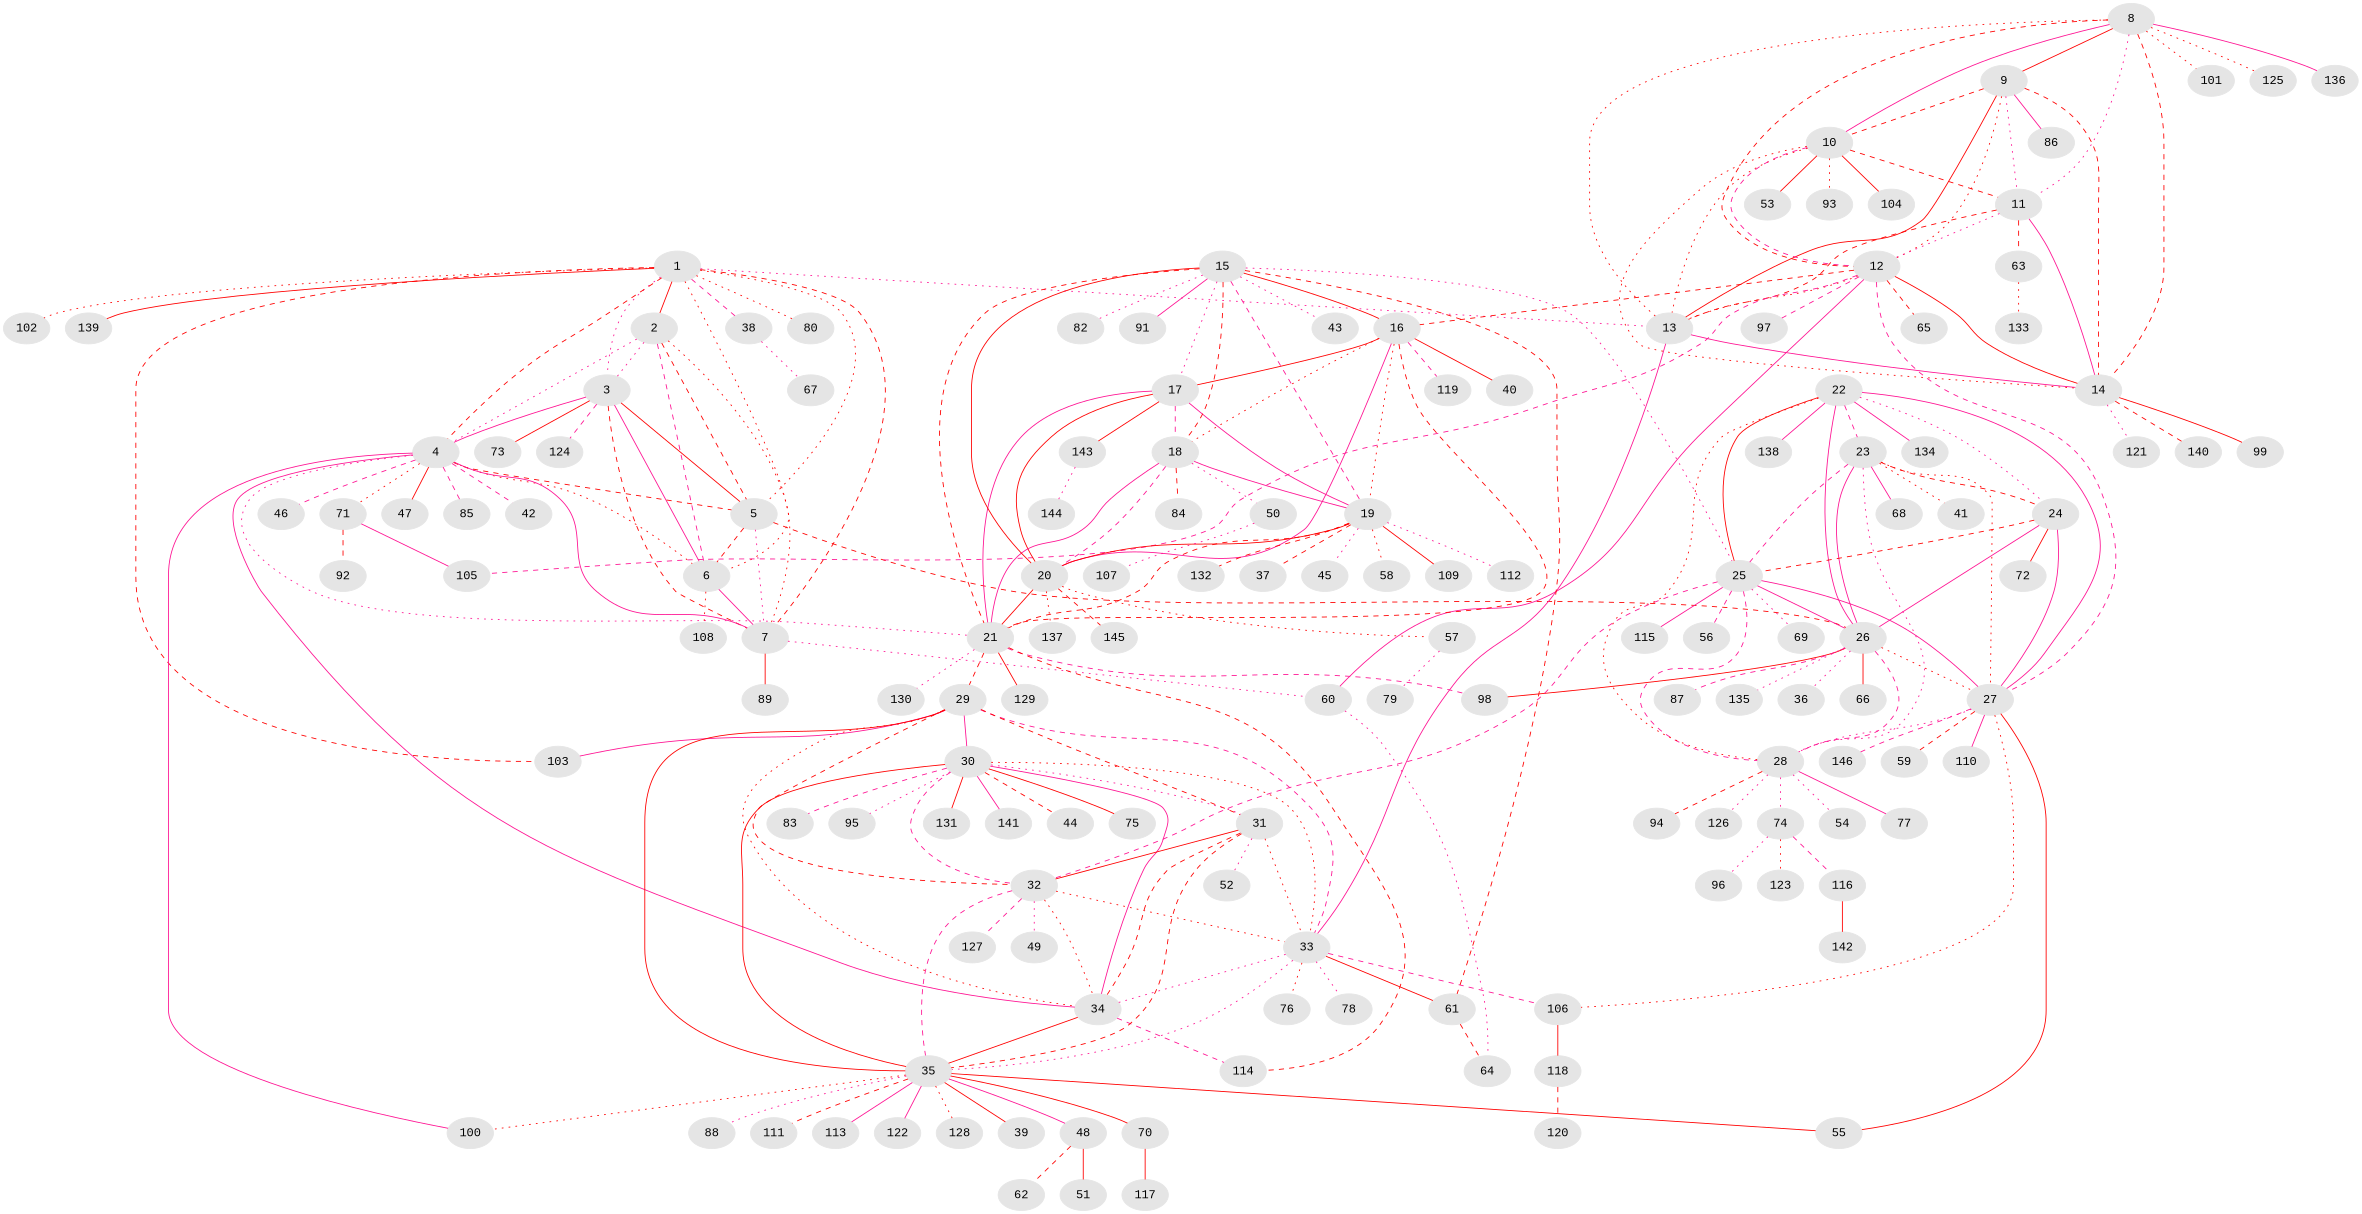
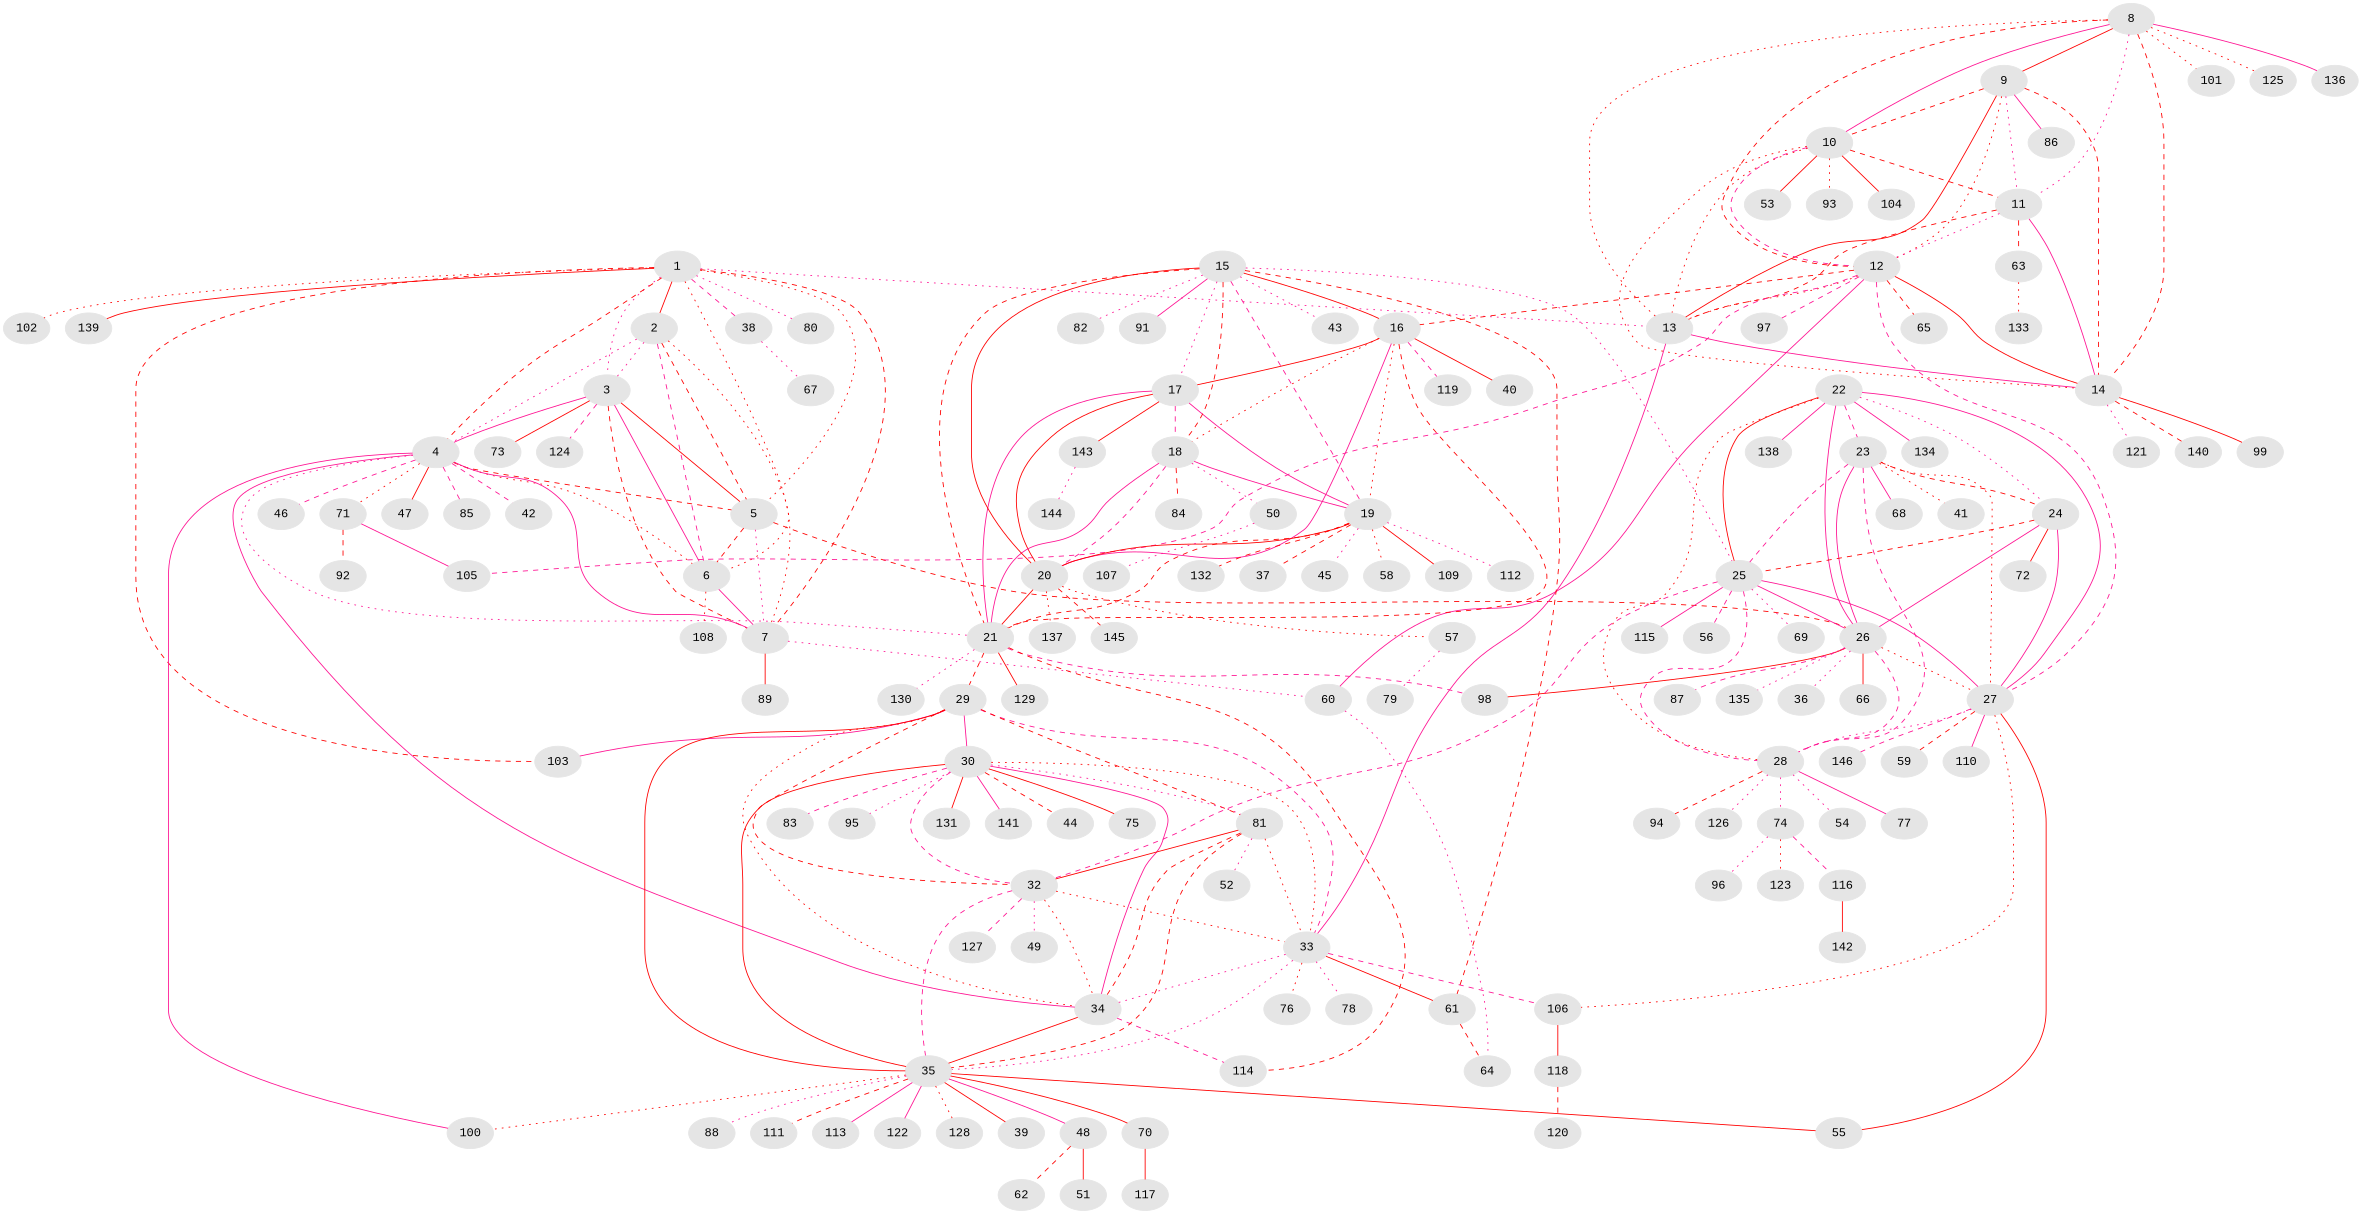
(745, 297) -> (745, 297)
(1920, 647) -> (1920, 647)
(1259, 824) -> (1259, 824)
